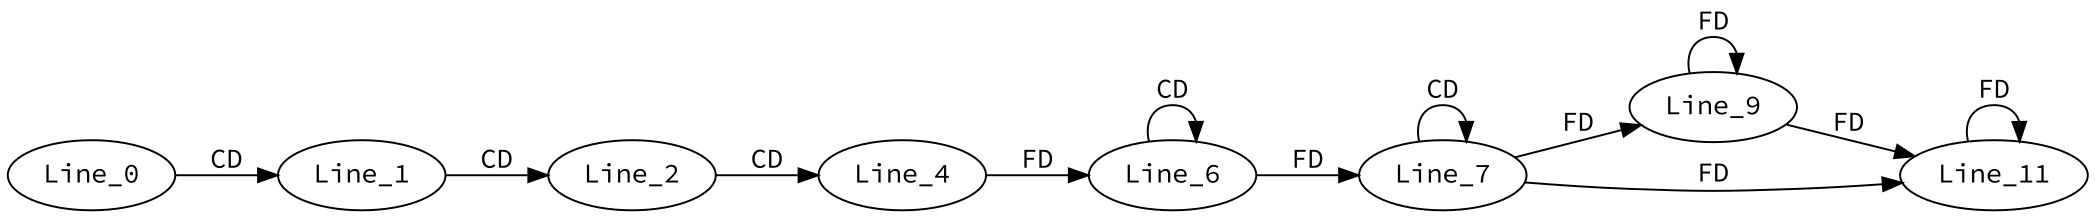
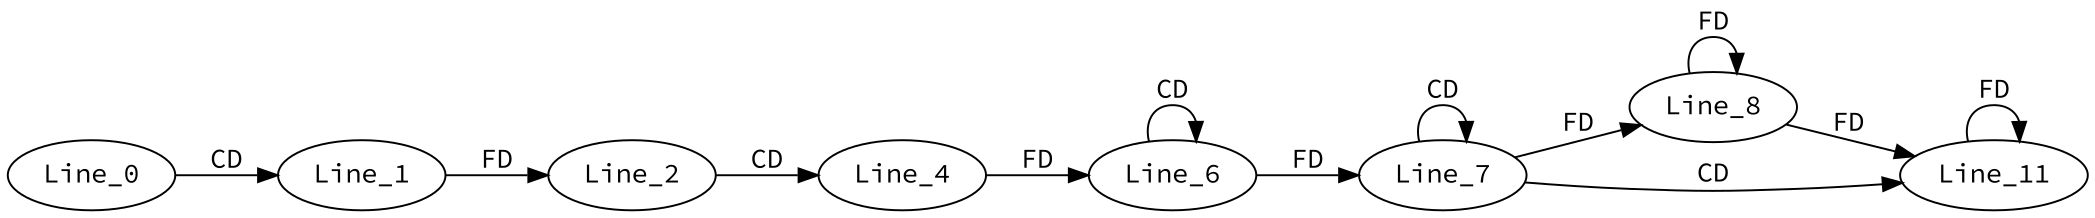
(1713, 107) -> (1713, 107)
(497, 161) -> (497, 161)
(1713, 174) -> (1713, 174)
